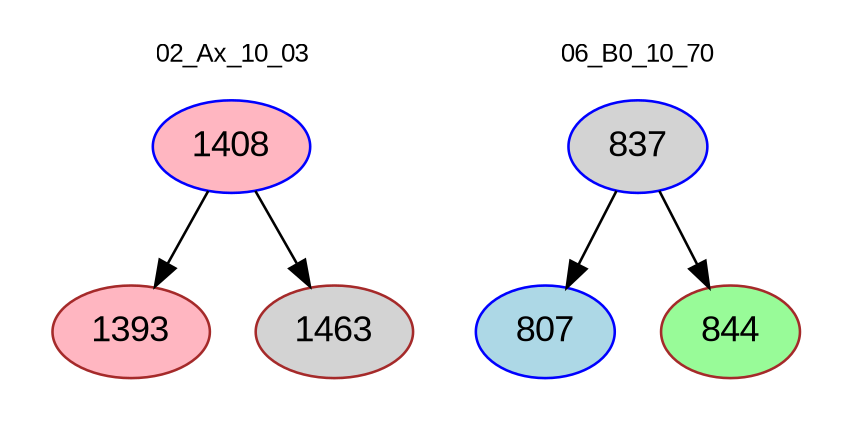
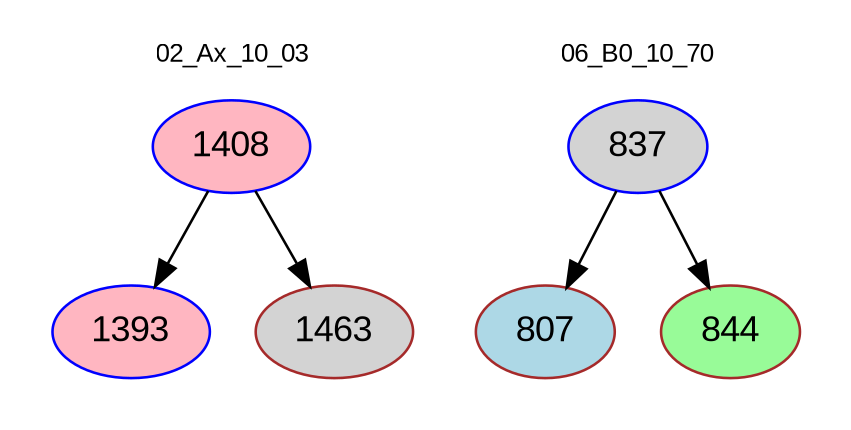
(131, 332) -> (131, 332)
(545, 332) -> (545, 332)
